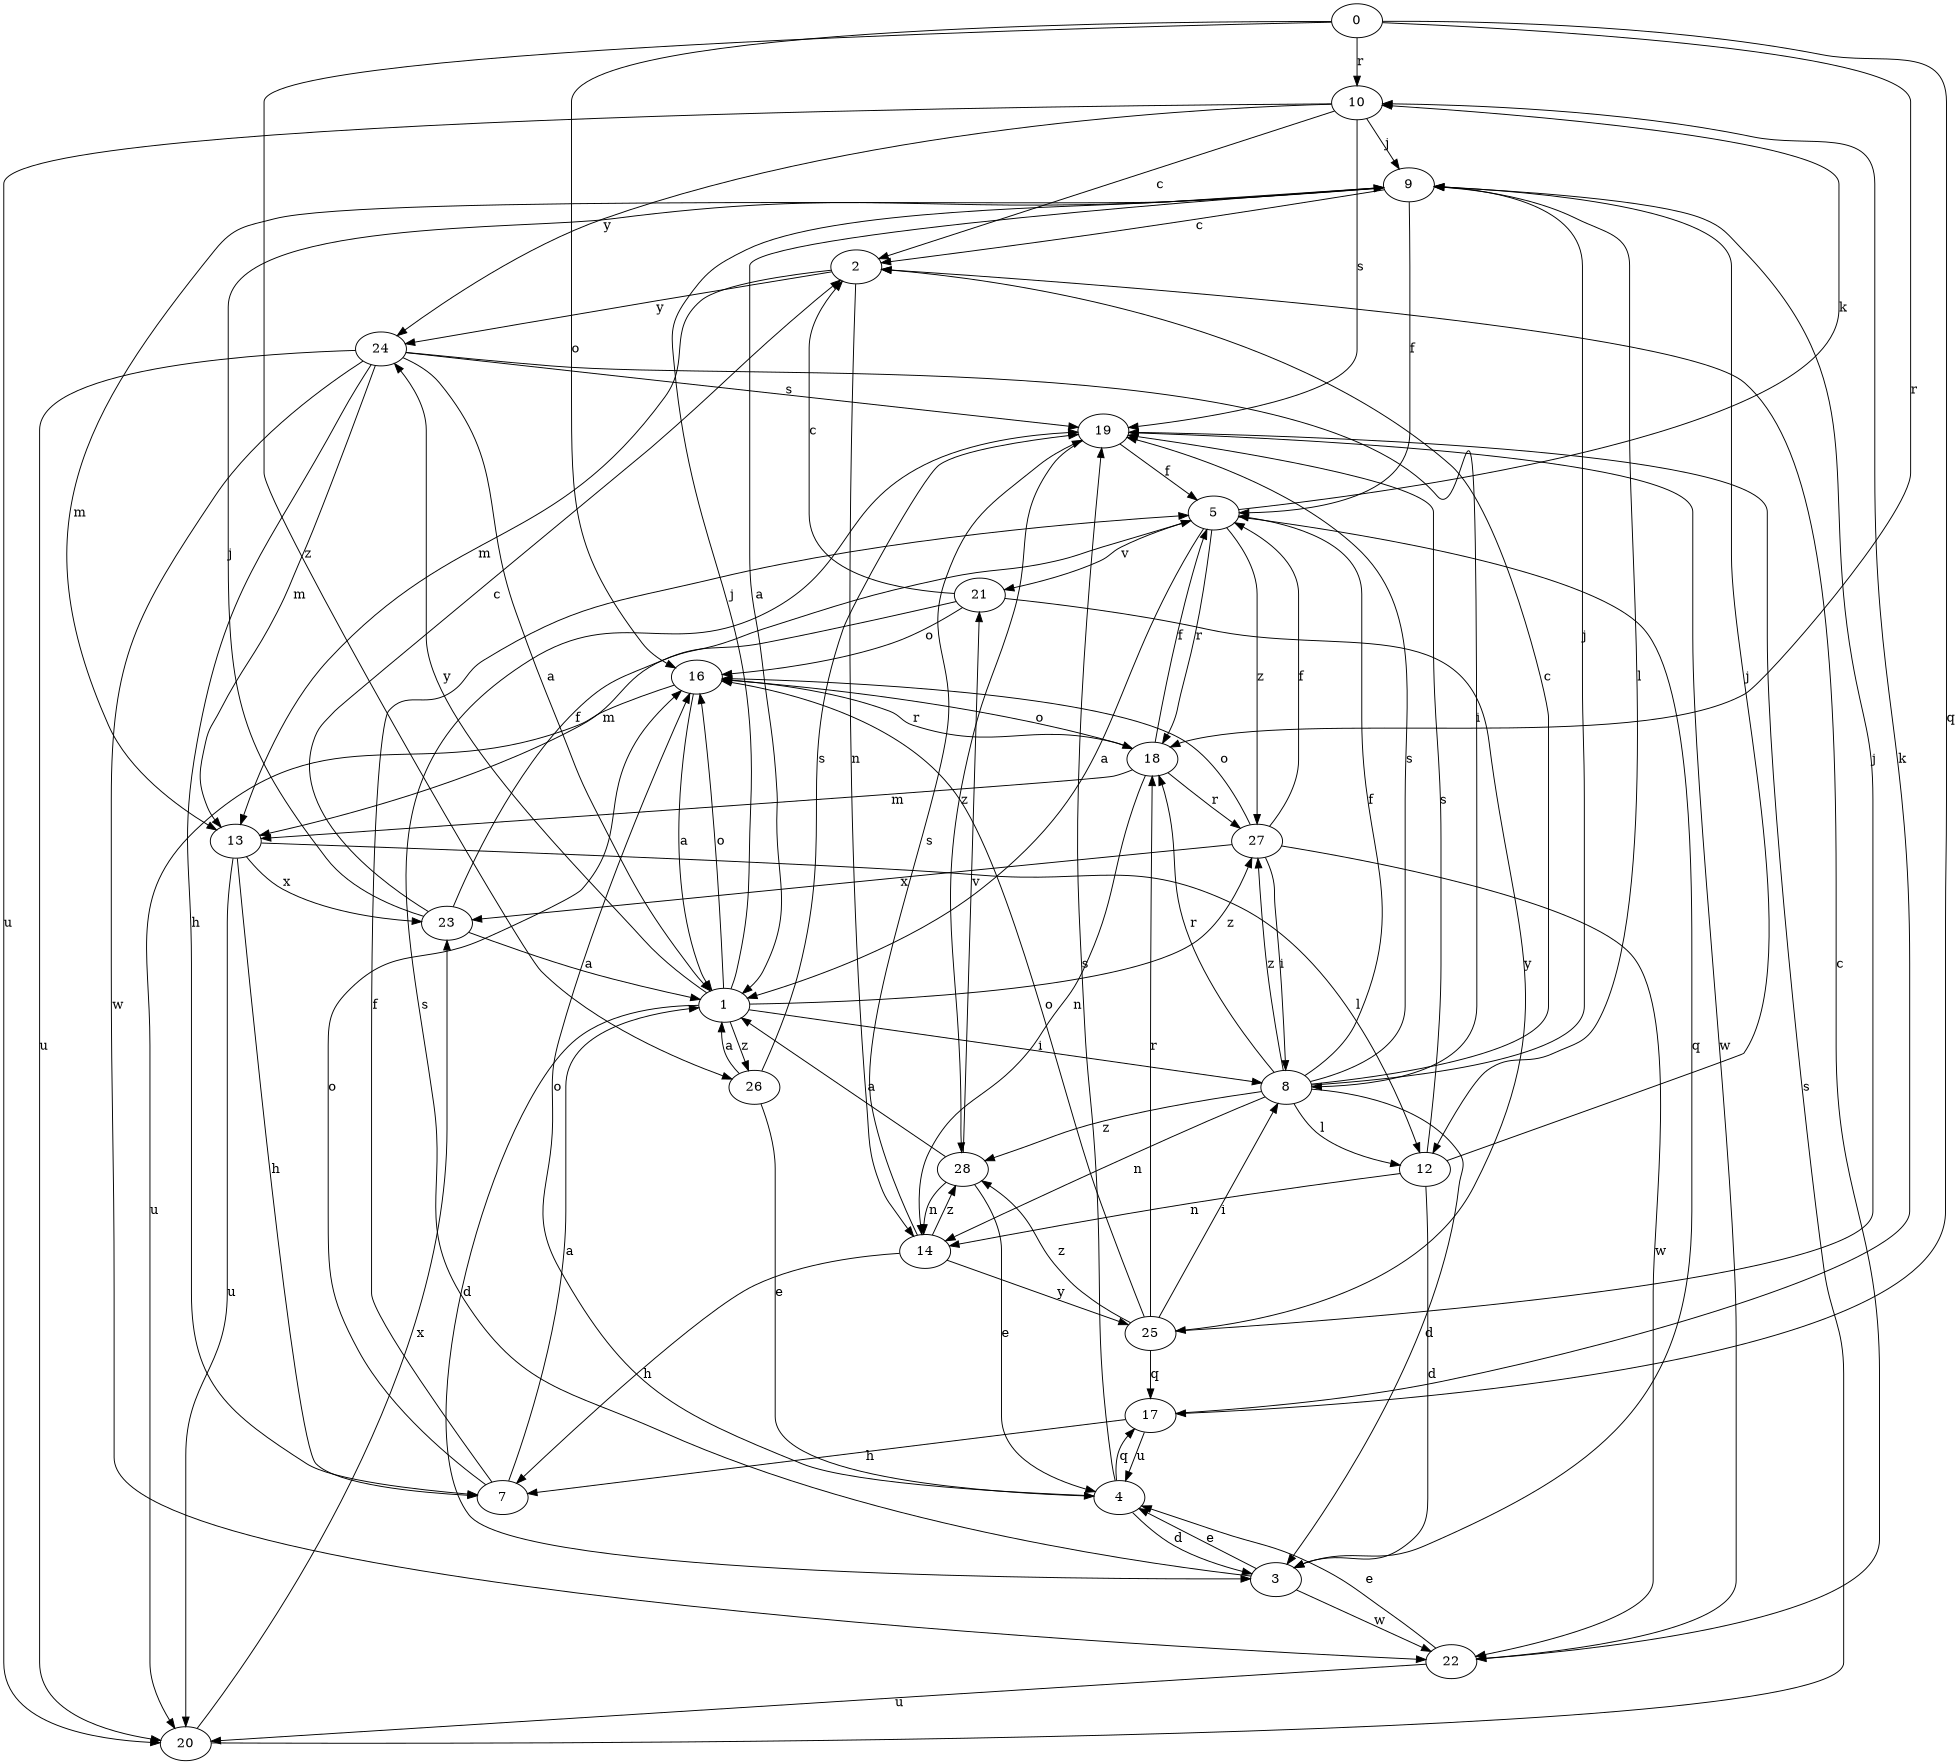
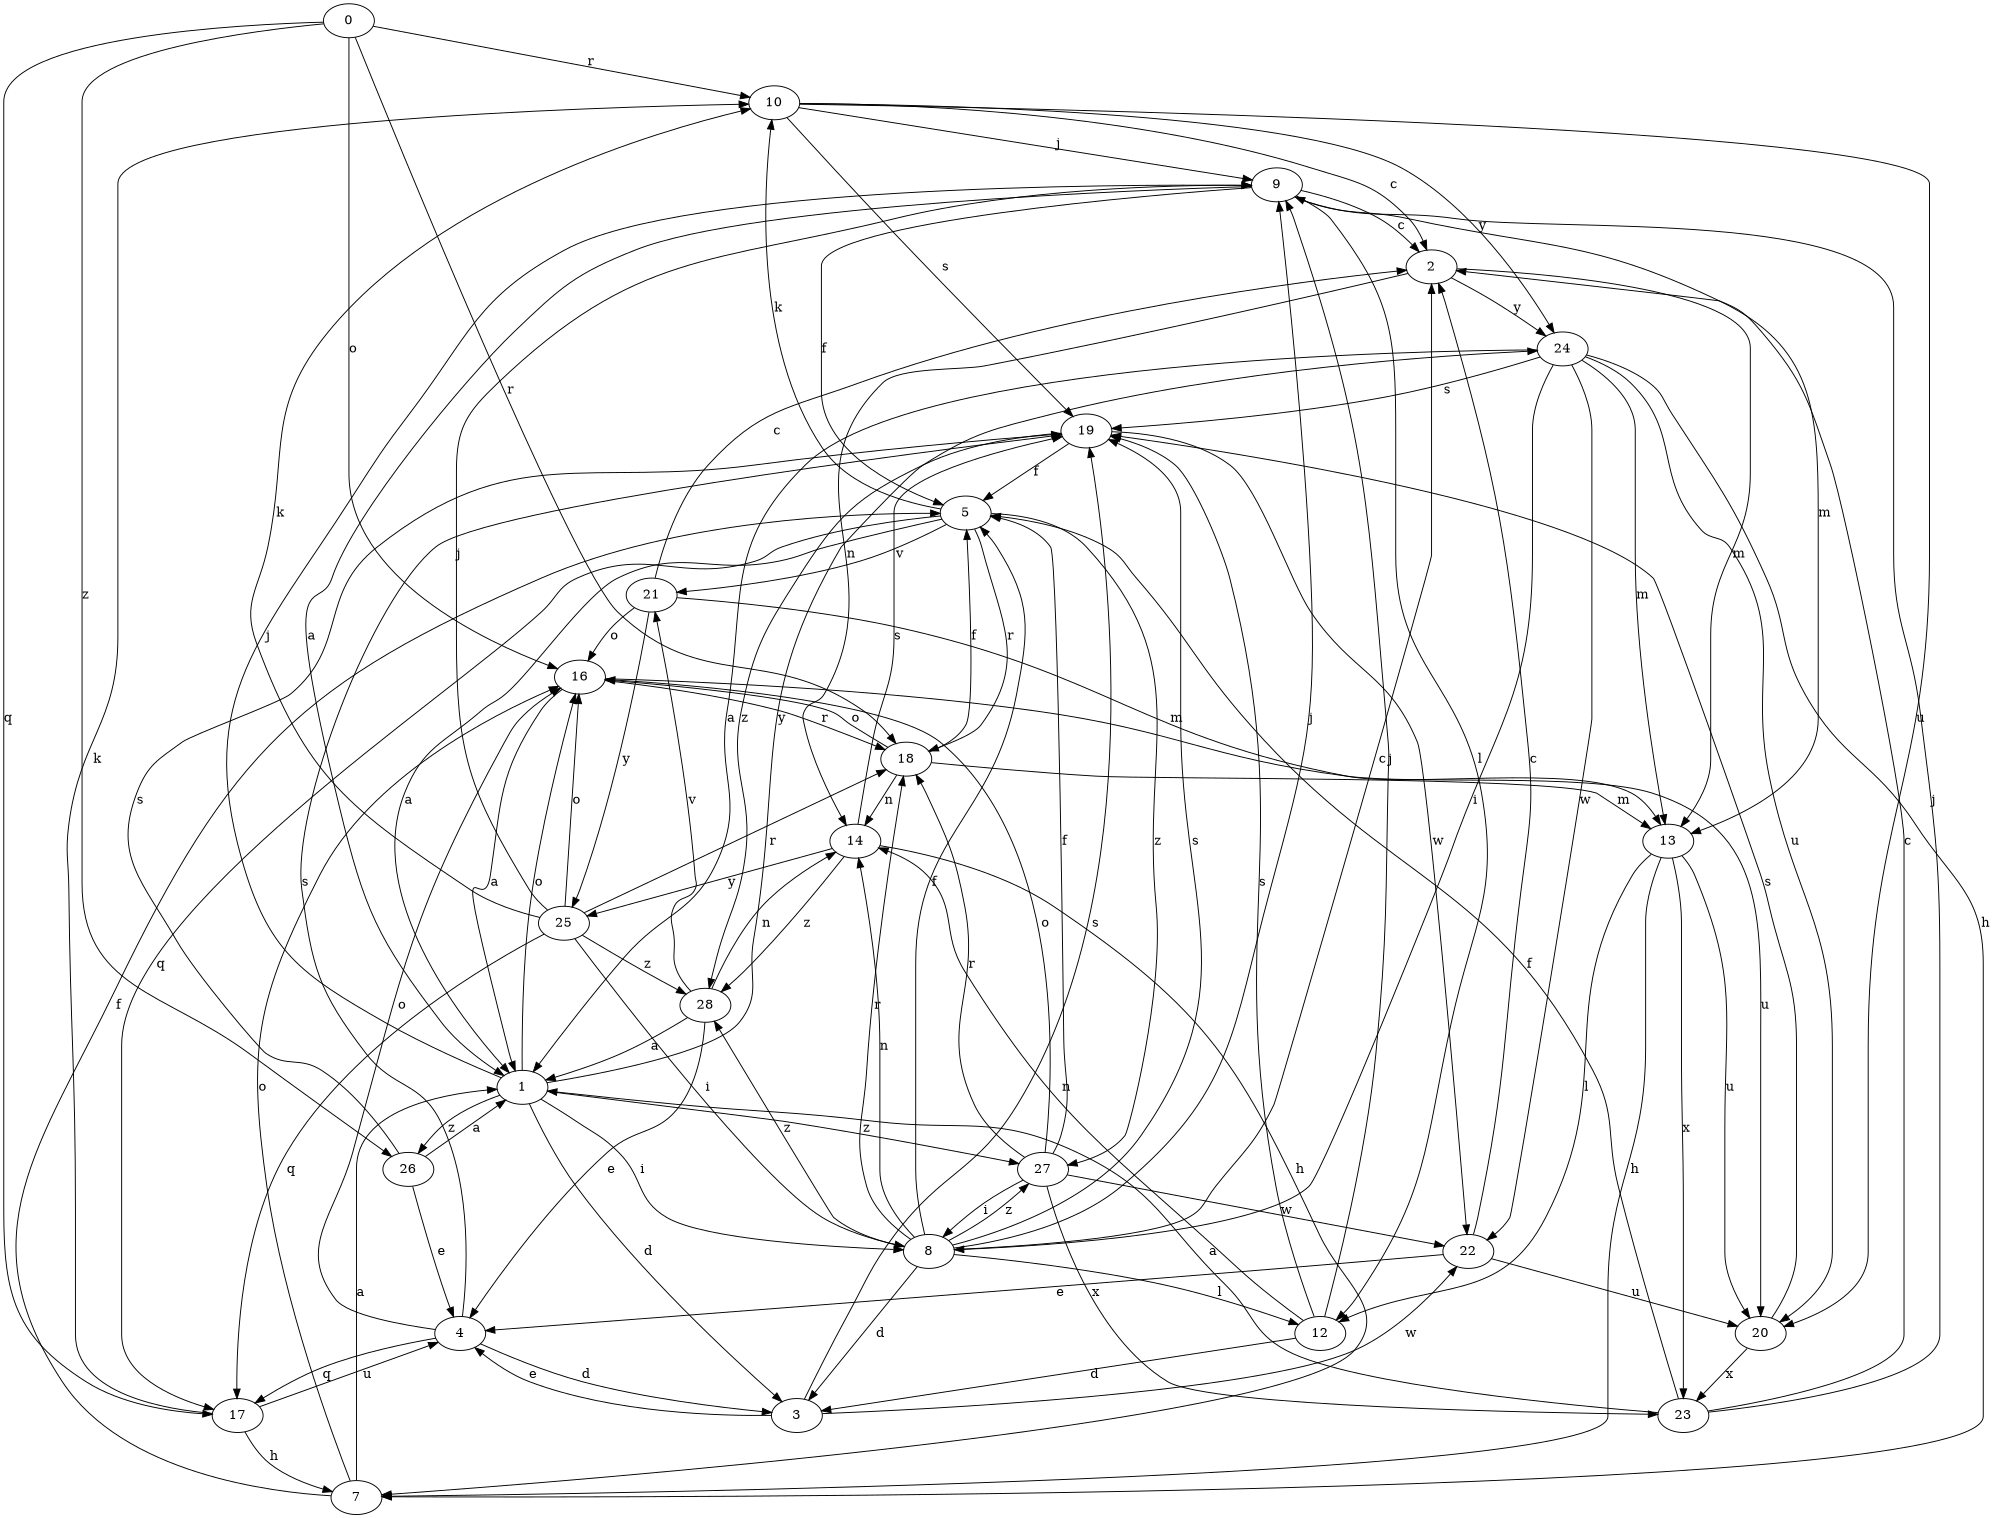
none -> (280, 451)
(1200, 798) -> (965, 988)
(1692, 997) -> (282, 824)
